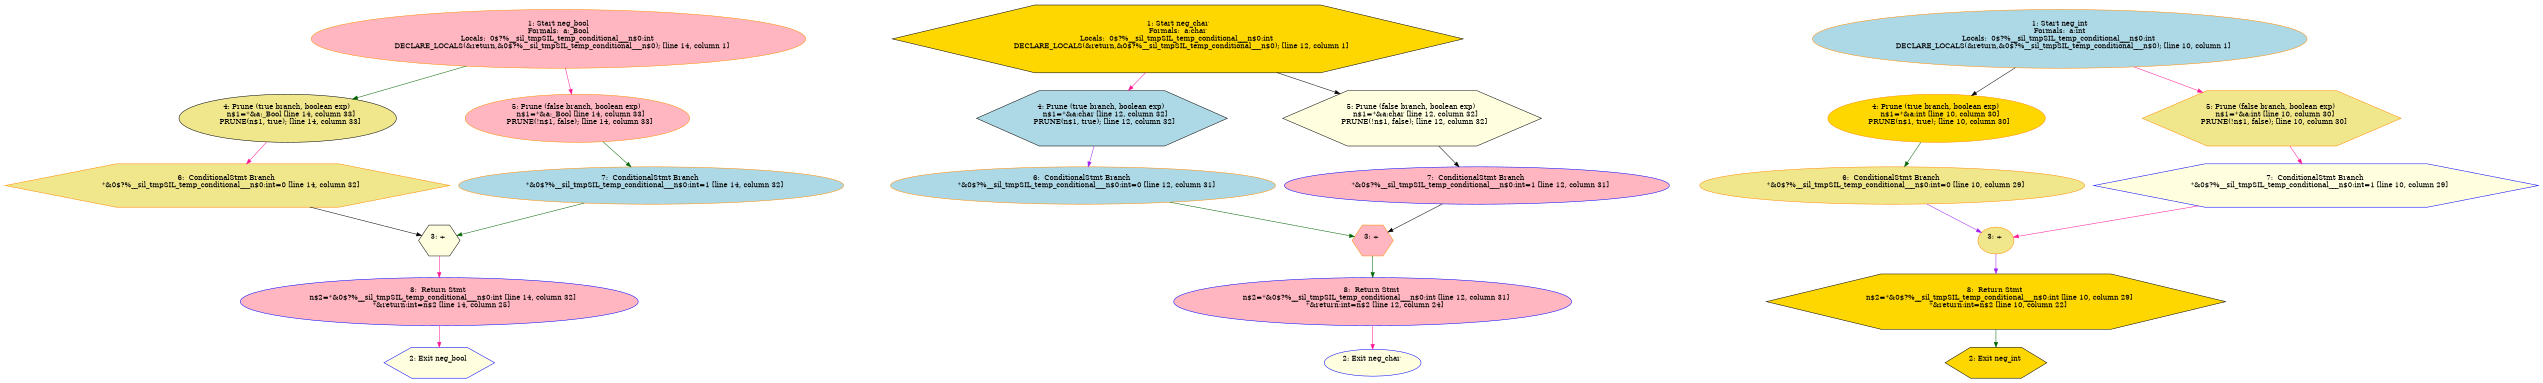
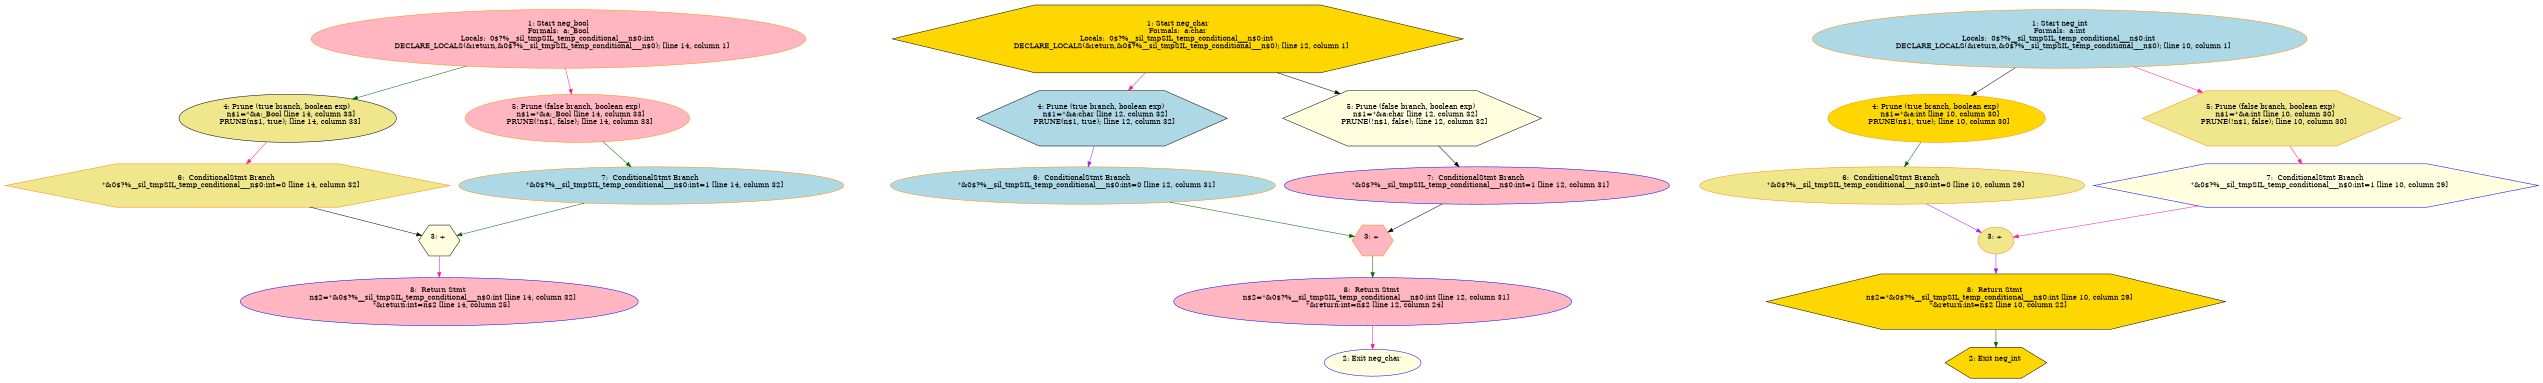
(439, 363) -> none
